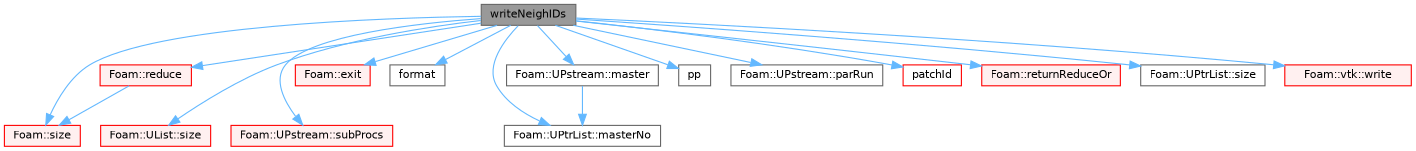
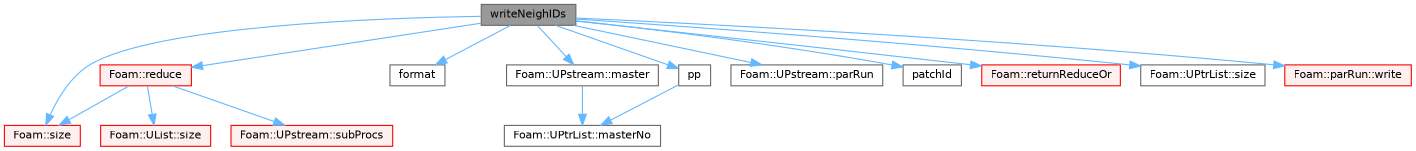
(352, 36) -> (223, 104)
(277, 65) -> (150, 100)
(333, 75) -> none
(932, 75) -> (932, 75)
(1348, 75) -> (1348, 75)
(494, 80) -> (645, 102)
